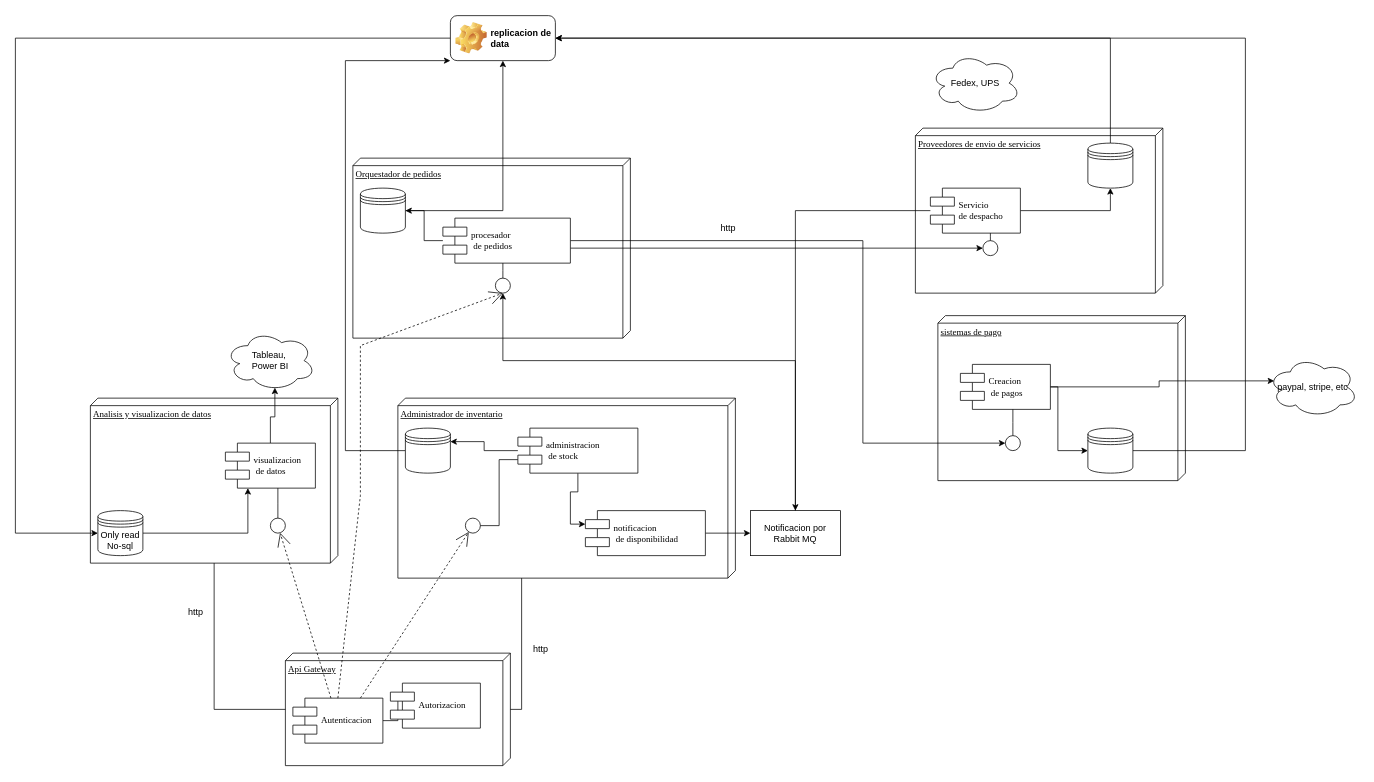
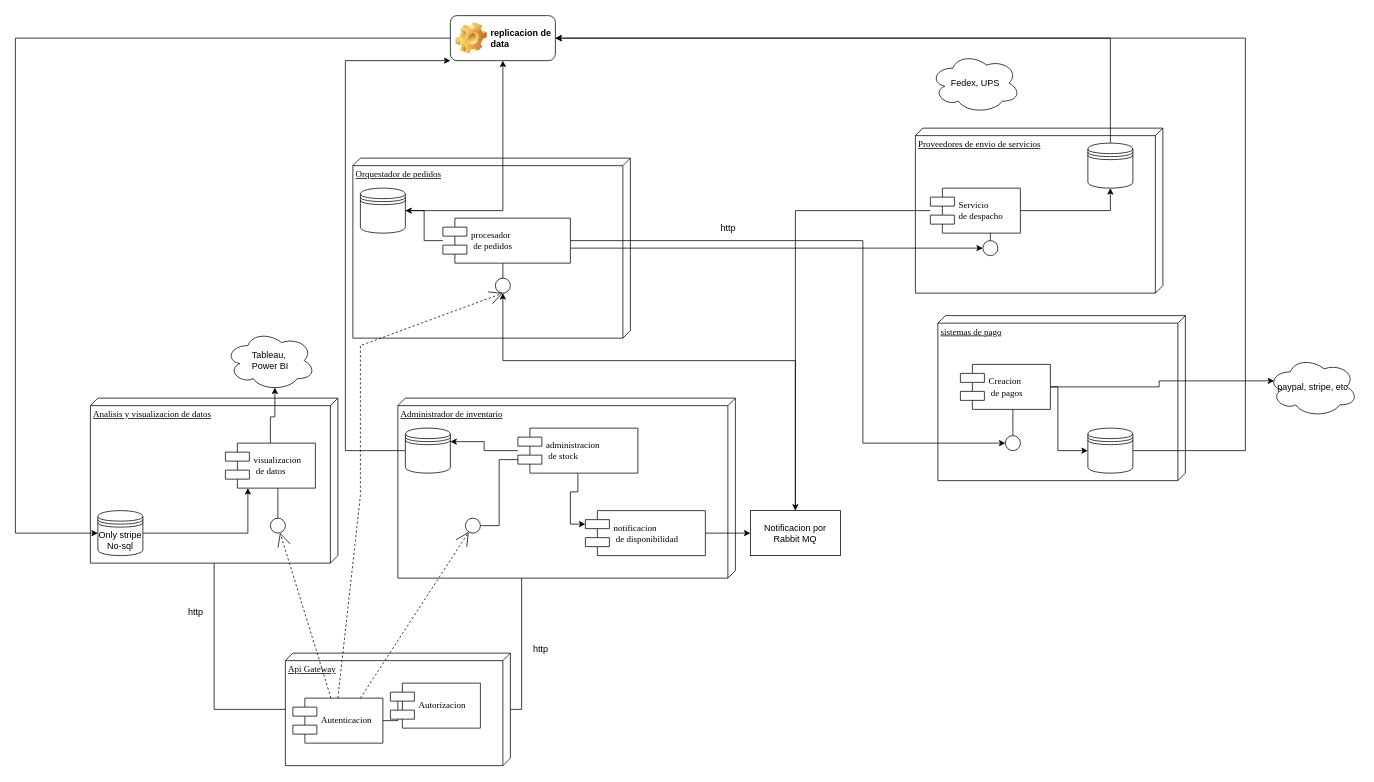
(120, 540) -> (120, 540)
